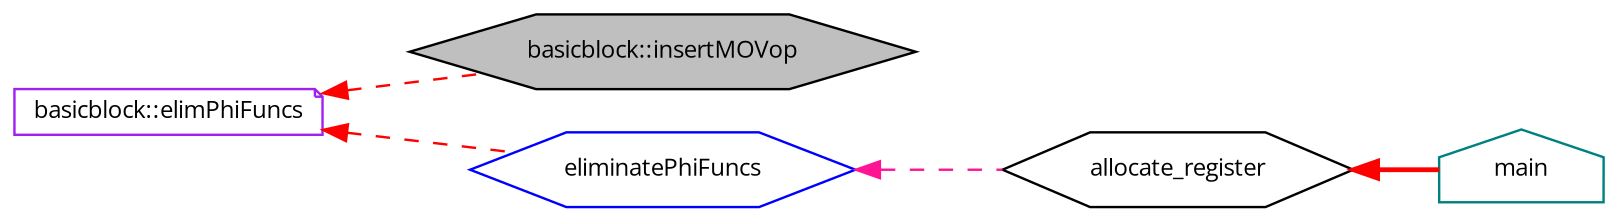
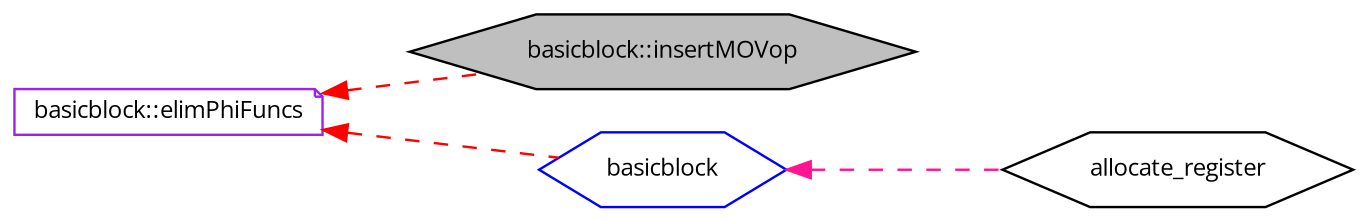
(663, 170) -> (663, 170)
(1521, 170) -> none
